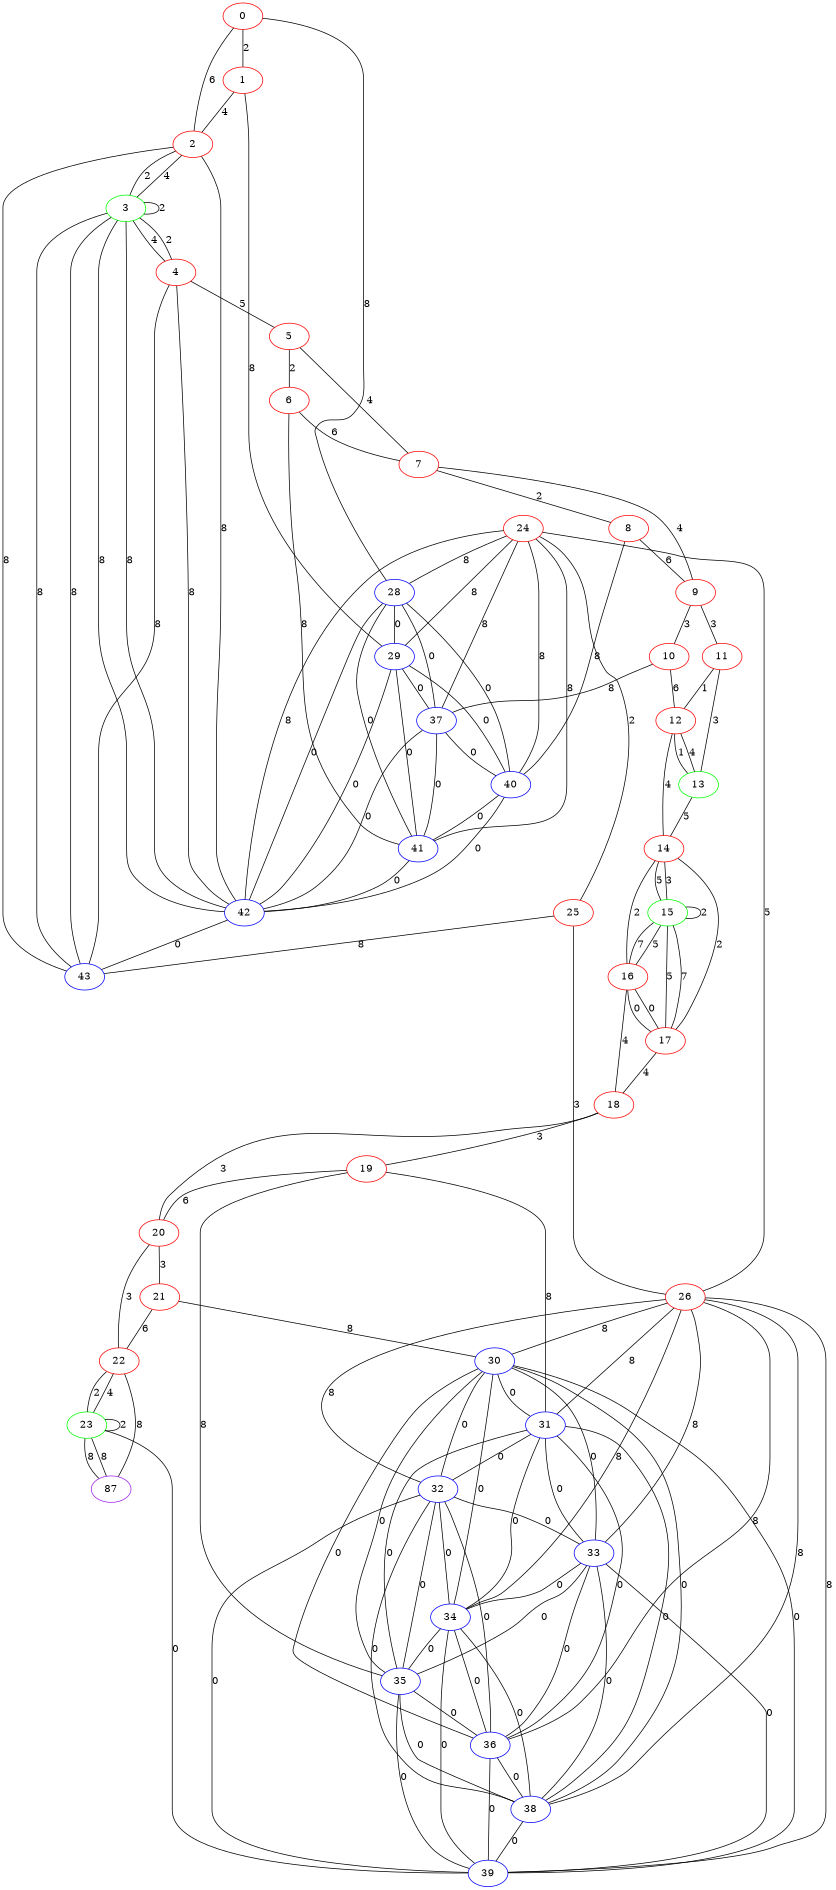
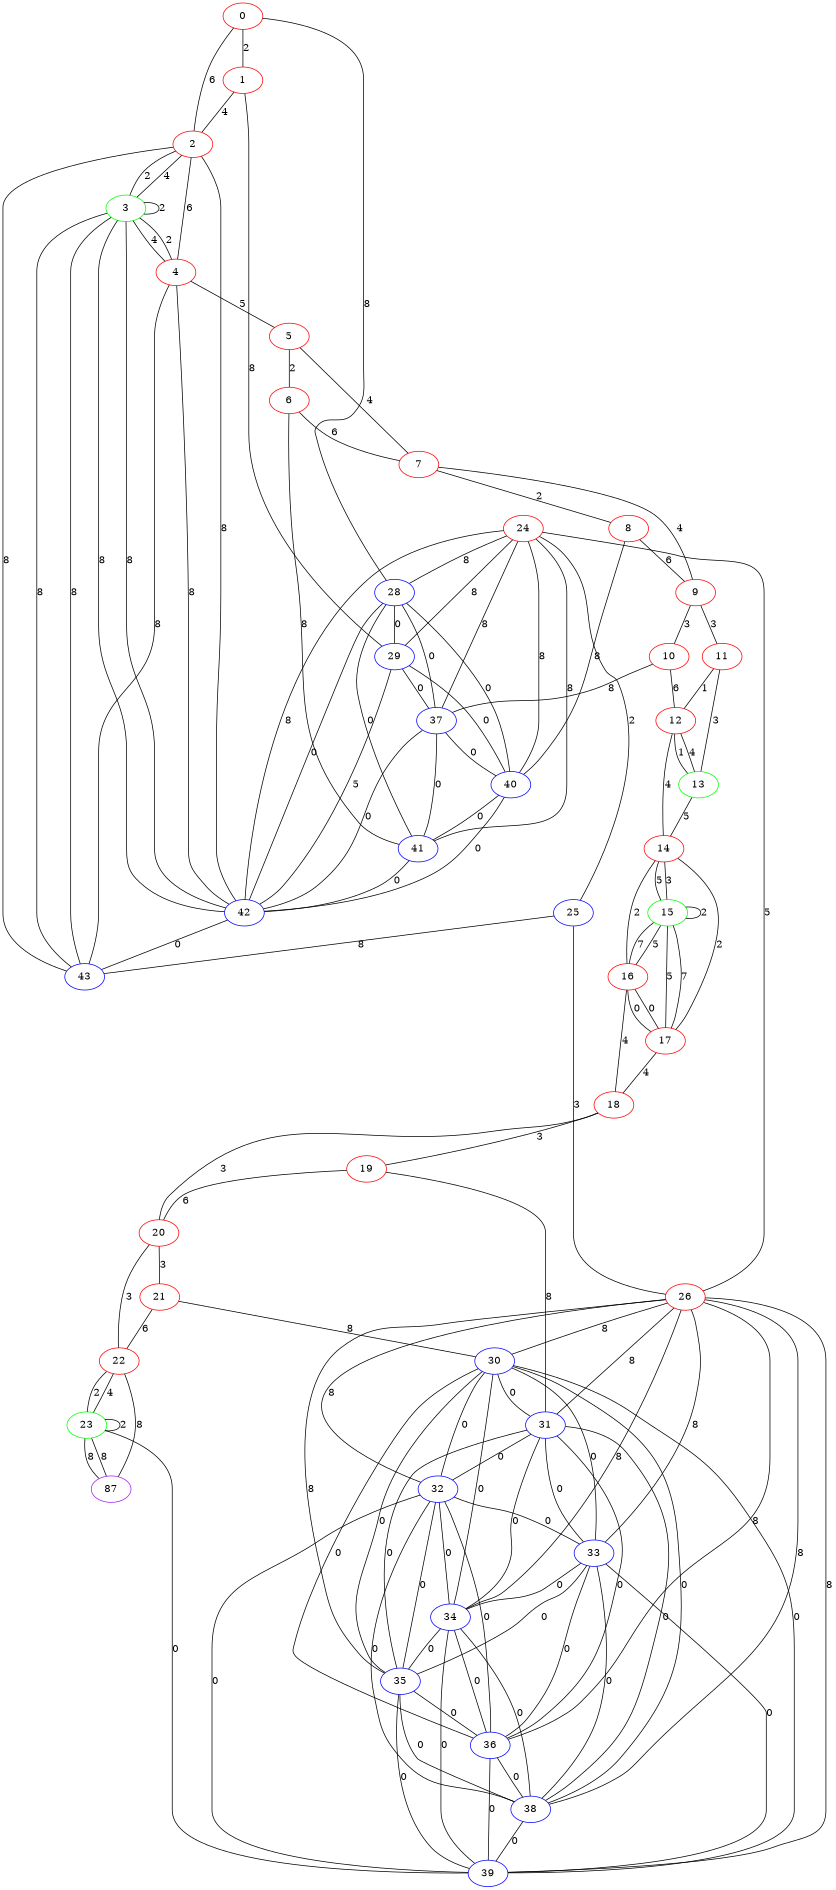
none -> (184, 208)
(406, 753) -> none
(356, 785) -> (356, 785)
(573, 913) -> (573, 913)
(200, 1422) -> (332, 1358)
